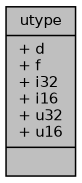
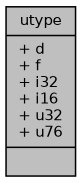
(41, 132) -> (41, 132)
